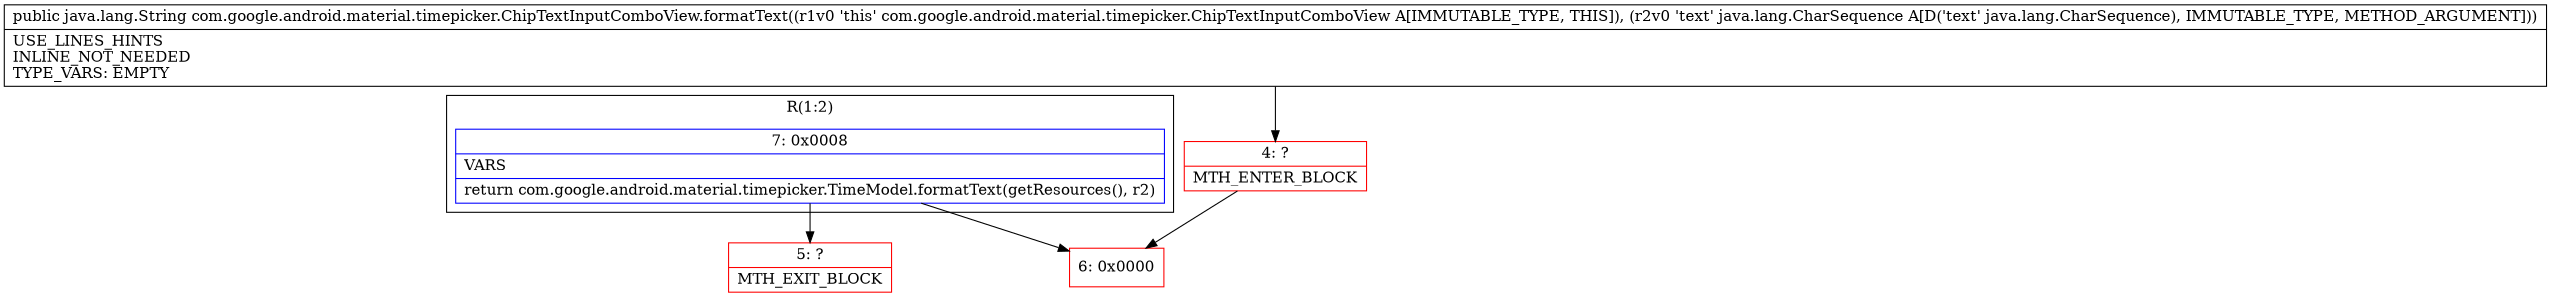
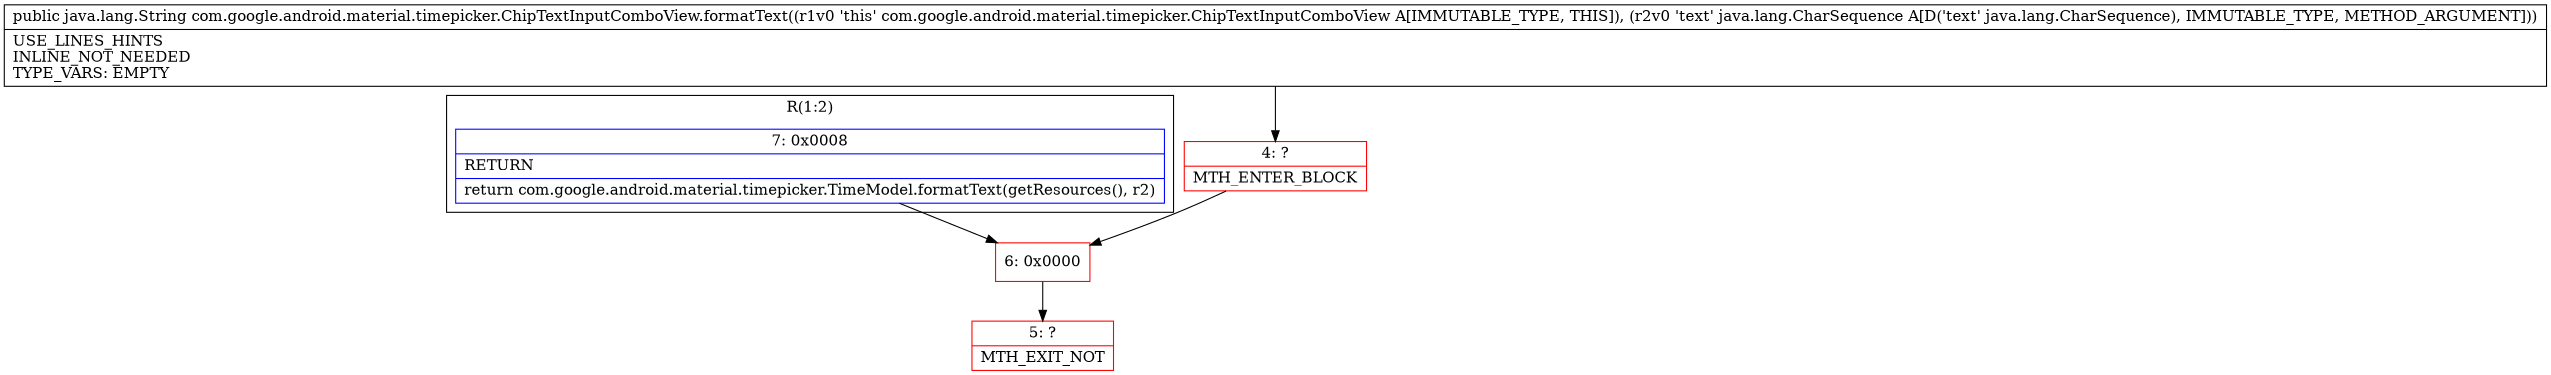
(486, 166) -> (499, 166)
(810, 219) -> (1043, 296)
(810, 279) -> (1043, 358)
